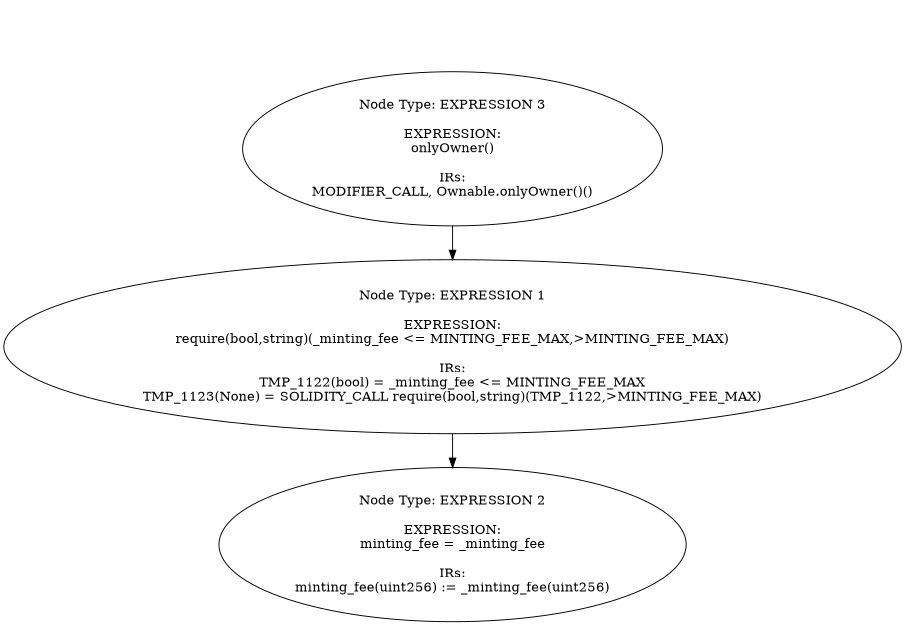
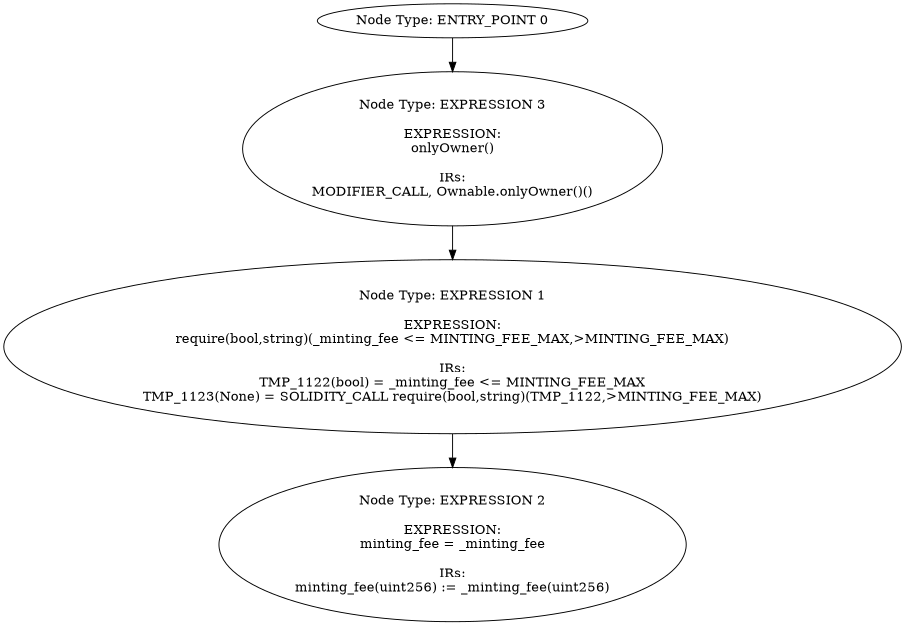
none -> (453, 21)
